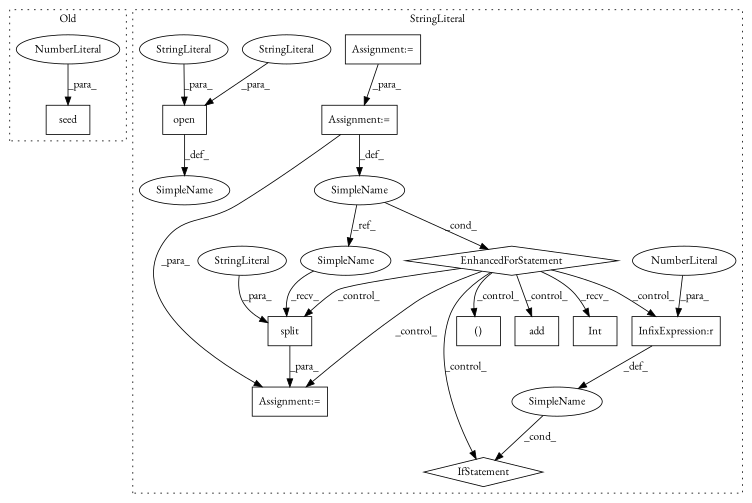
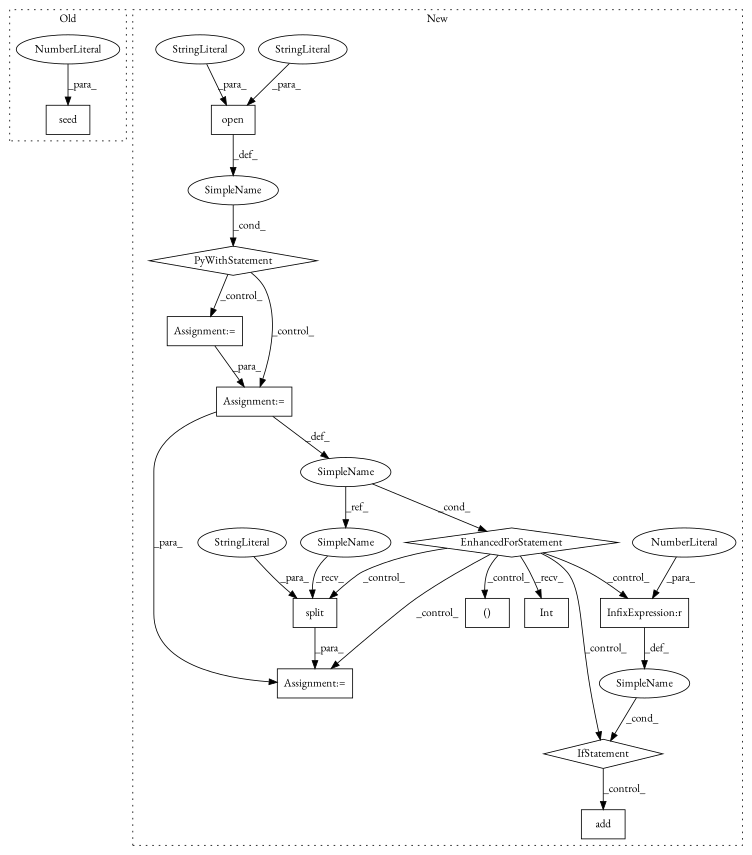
(438, 19) -> (438, 19)
none -> (233, 261)
(523, 292) -> (603, 785)
